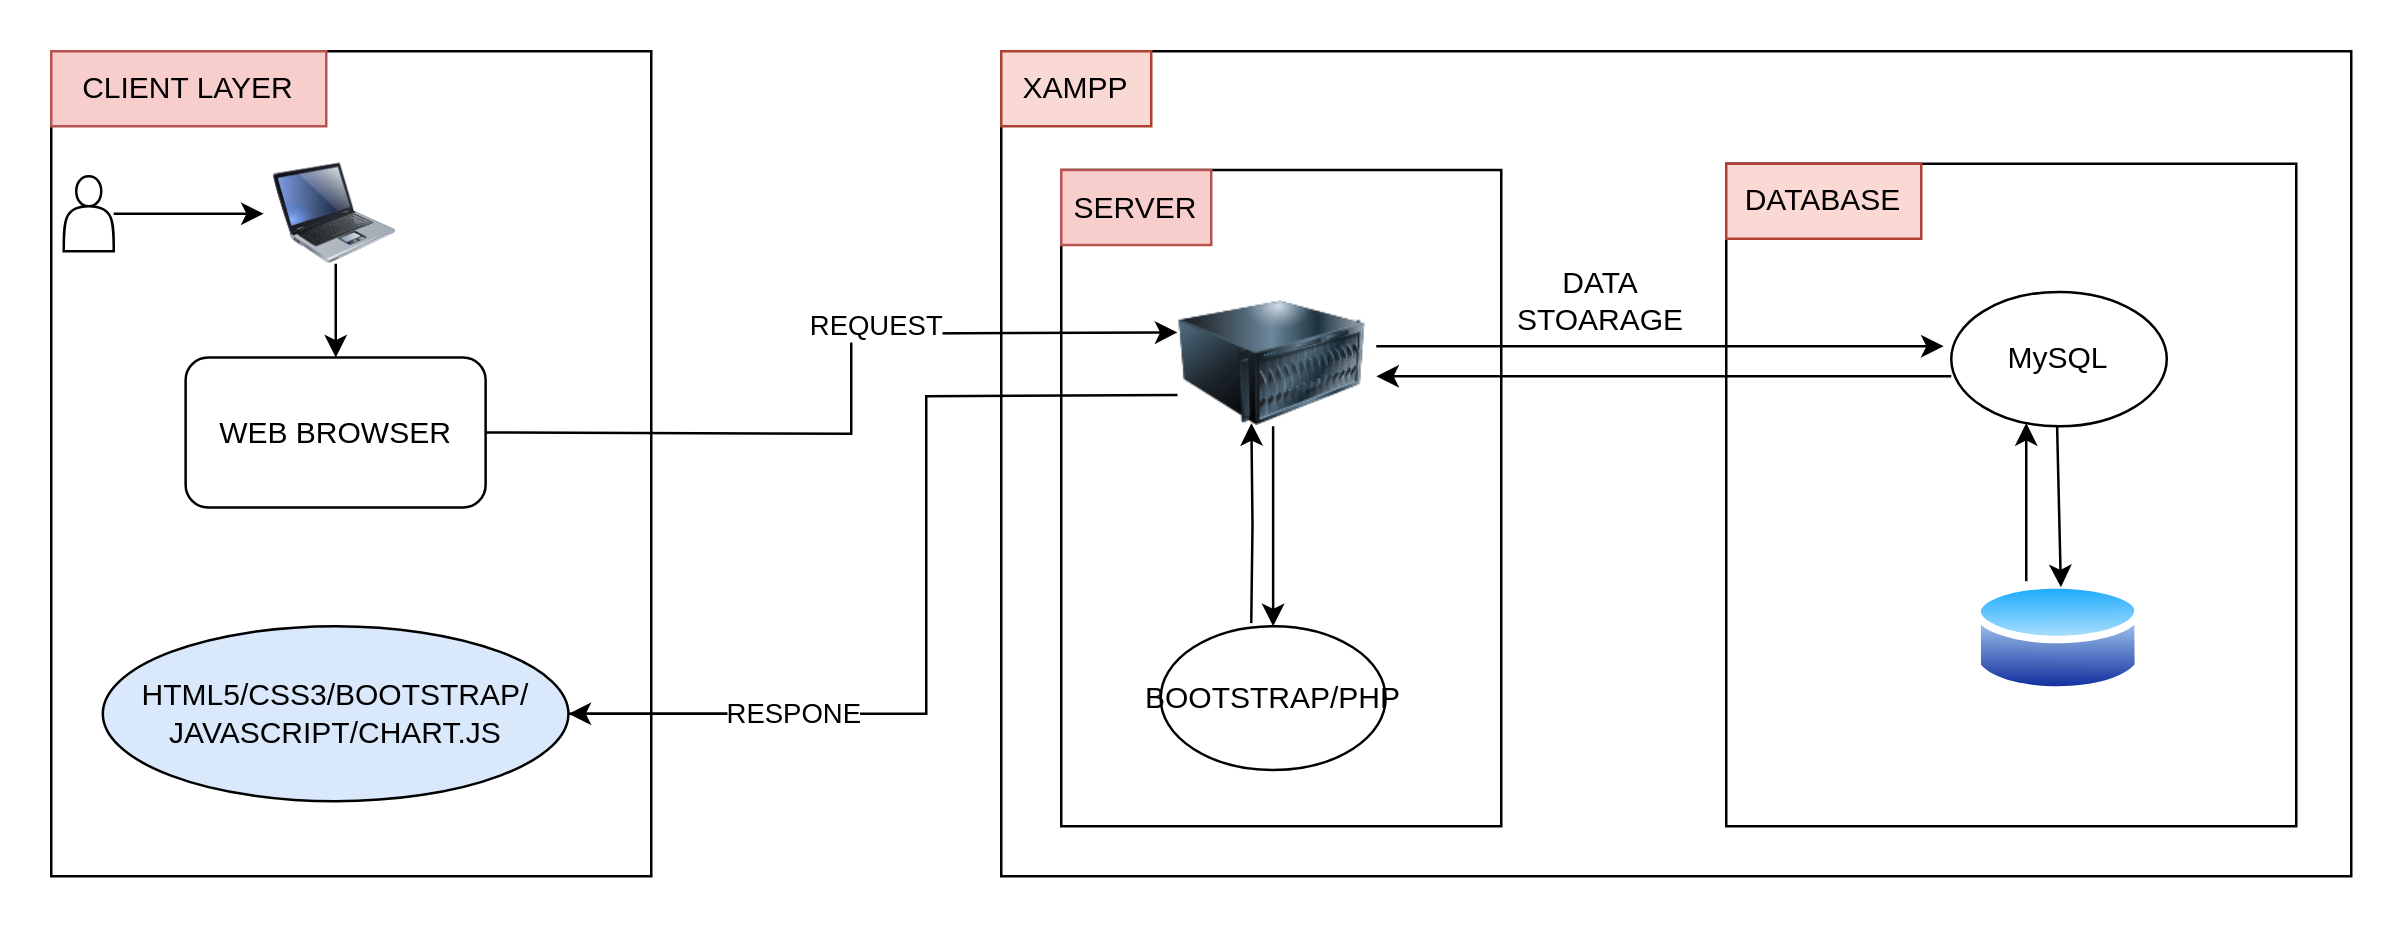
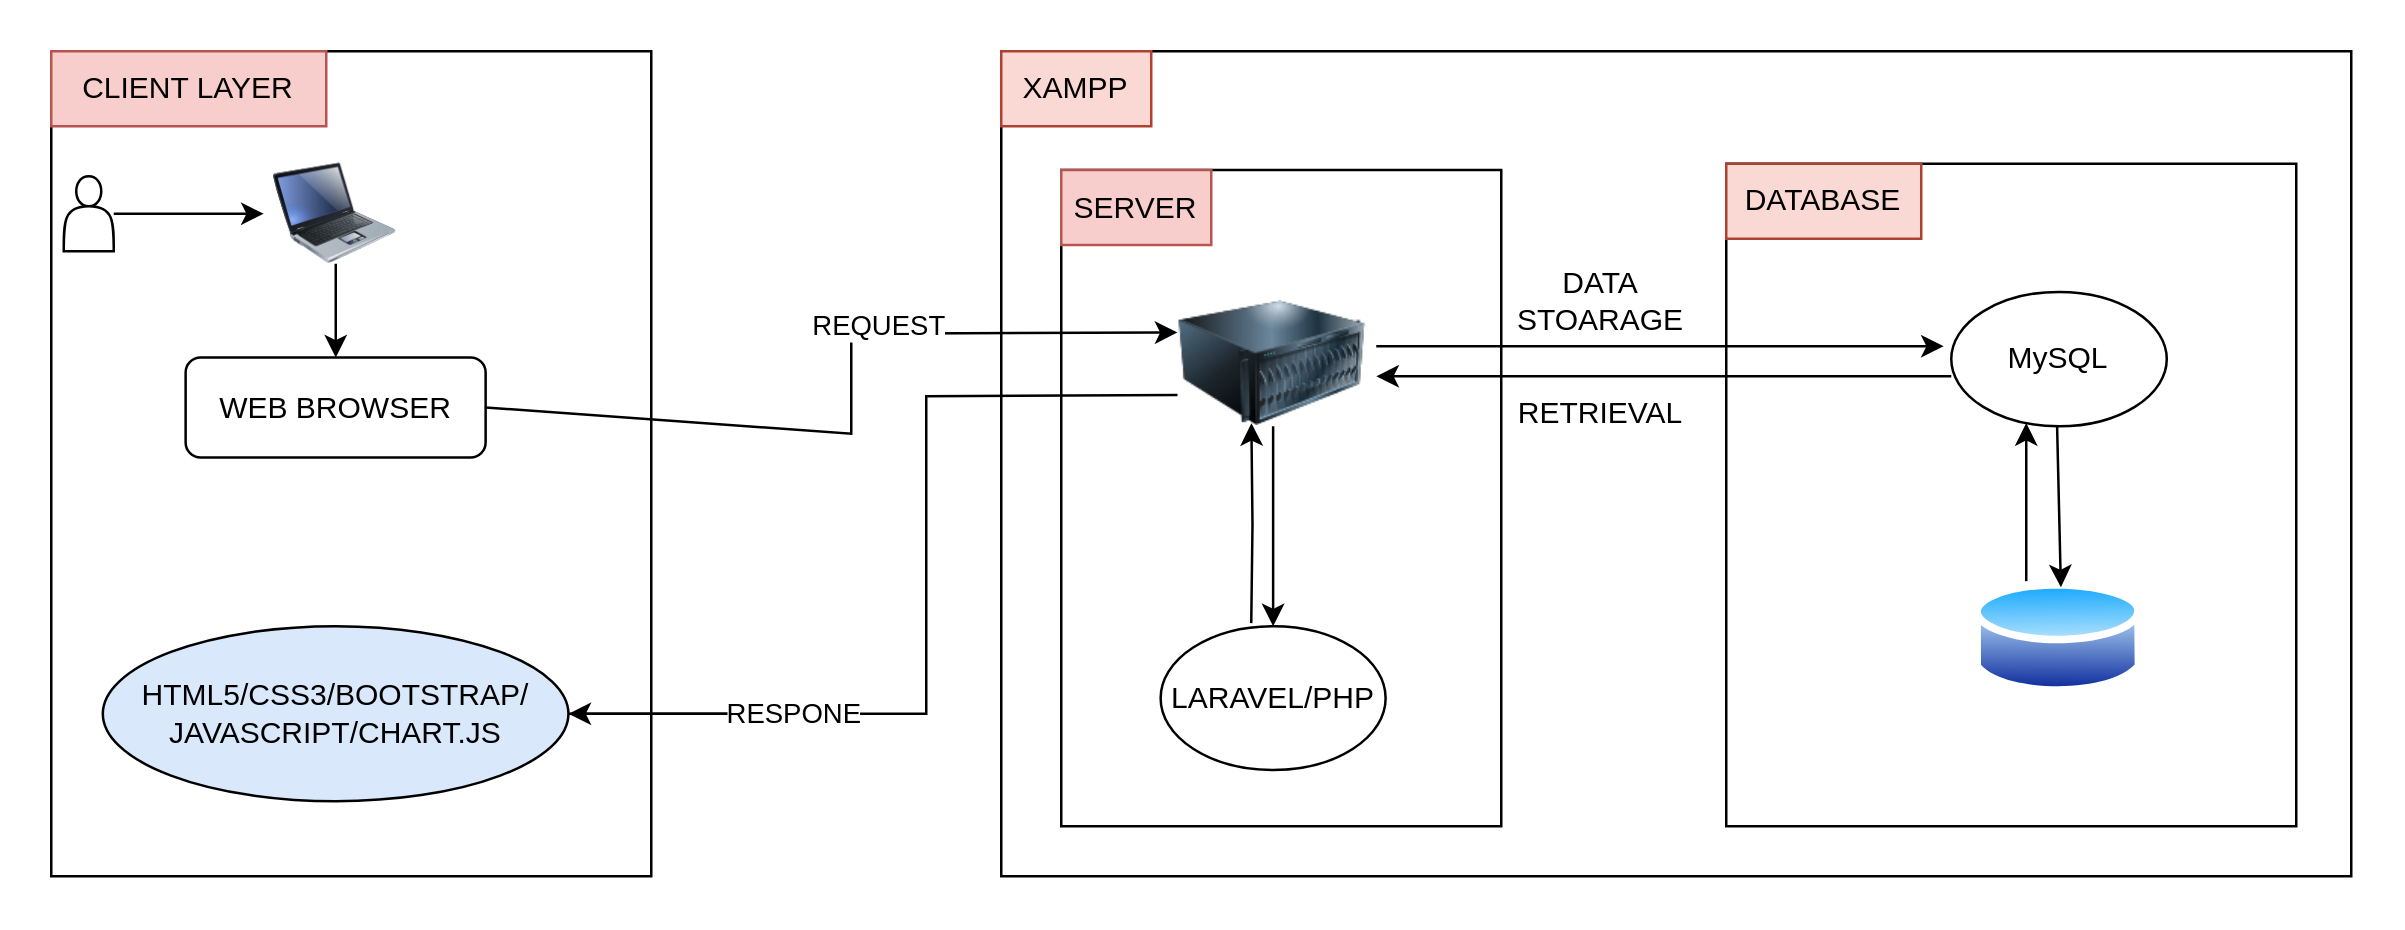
none -> (1601, 414)
(336, 433) -> (336, 408)
(1274, 699) -> (1274, 699)
